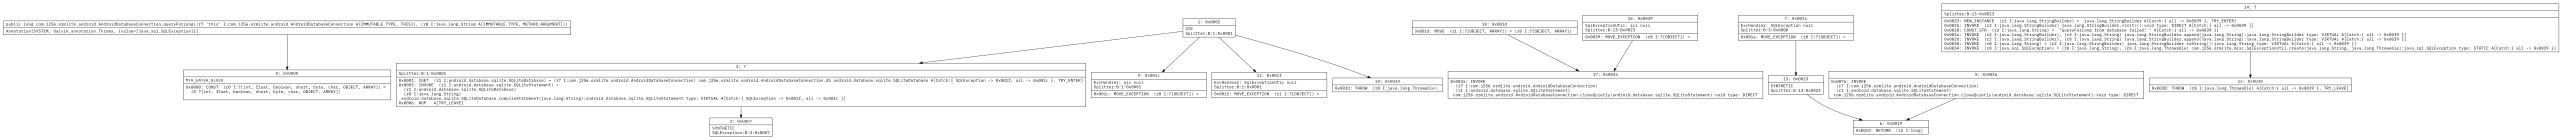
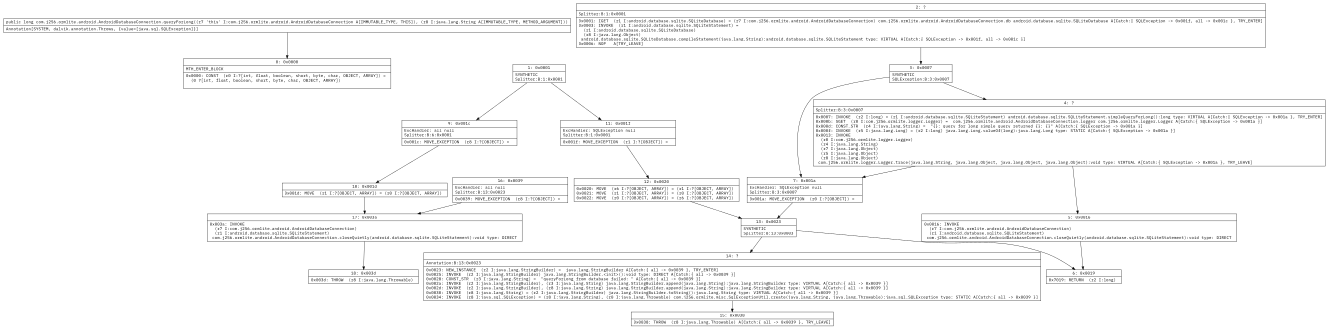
(1969, 14) -> (454, 263)
(1618, 25) -> (480, 188)
(1189, 29) -> (527, 75)
(1765, 30) -> (773, 192)
(1053, 47) -> none
(1302, 54) -> (364, 254)
(1471, 81) -> (230, 224)
(1851, 81) -> (944, 224)
(1256, 83) -> (599, 130)
(1118, 87) -> (428, 135)
(1796, 91) -> (769, 233)
(430, 94) -> (610, 35)
none -> (813, 98)
(1891, 130) -> (1084, 280)
none -> (1069, 133)
none -> (409, 164)
none -> (657, 190)
none -> (757, 244)
